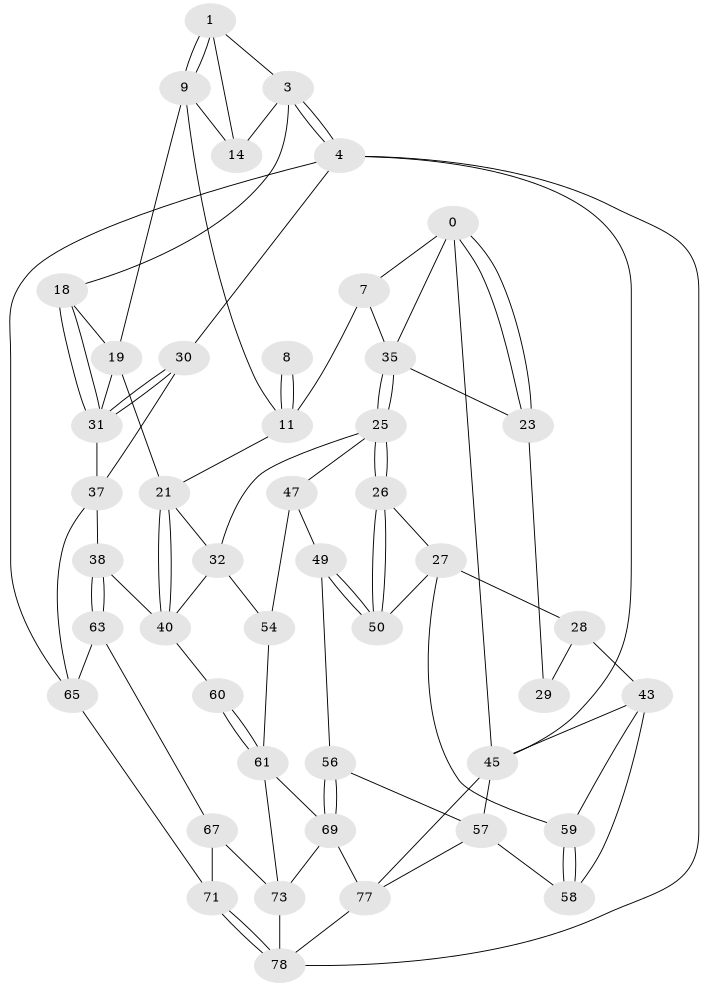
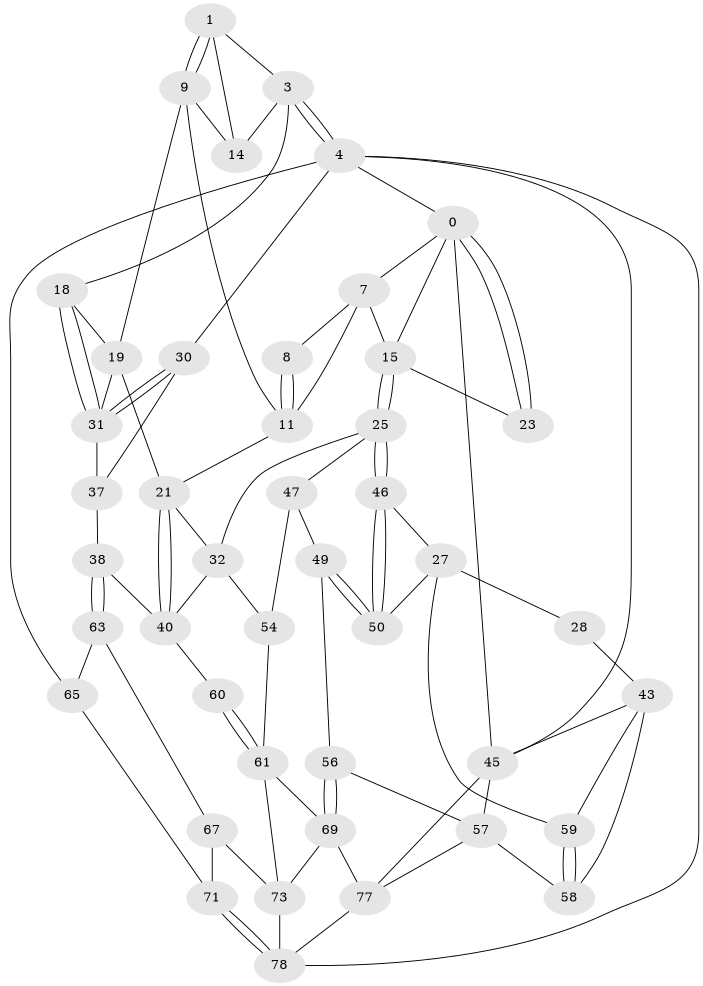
none -> (396, 189)
none -> (326, 325)
(390, 358) -> (390, 358)
(381, 493) -> (381, 493)
(58, 591) -> none
(544, 696) -> none
